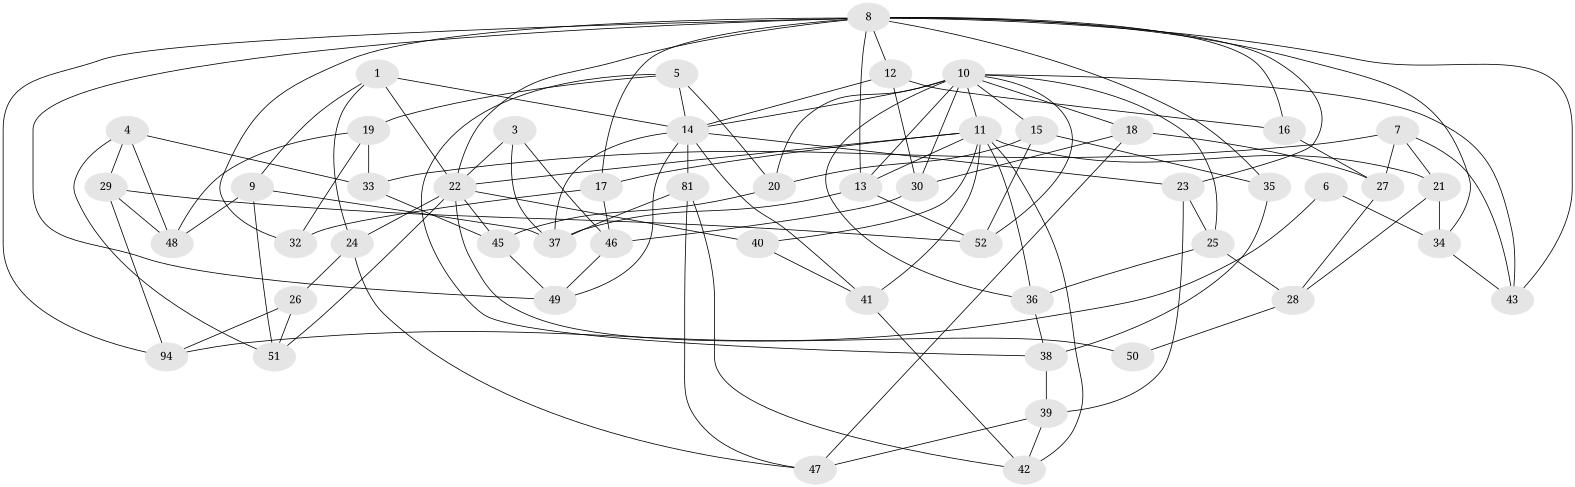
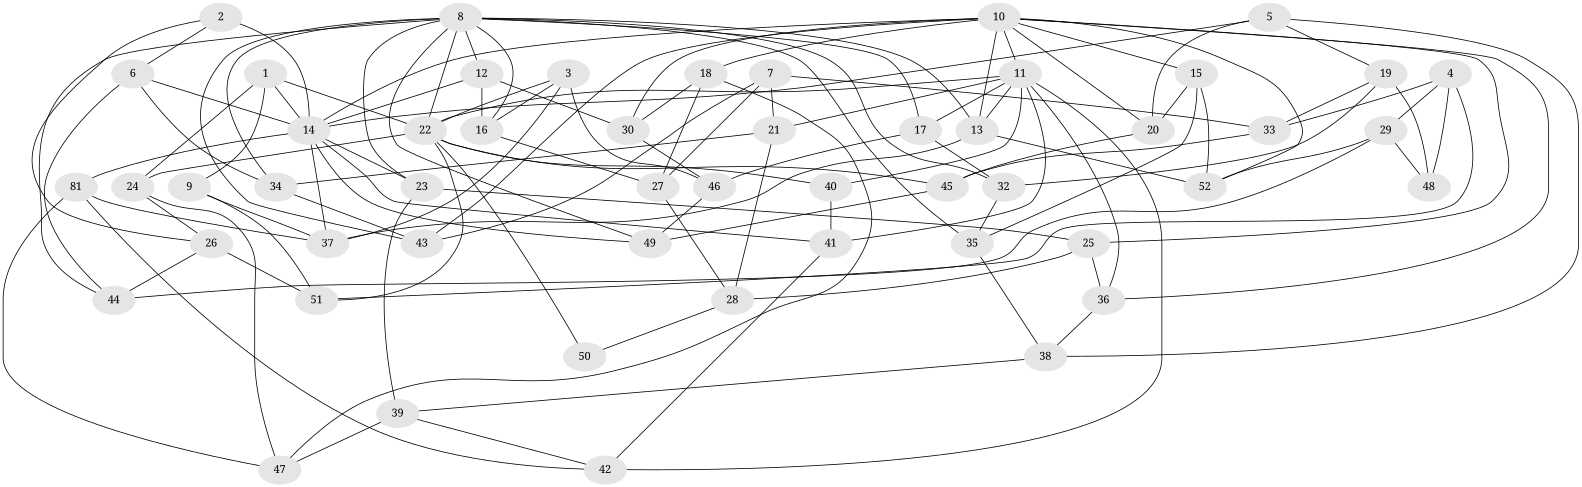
none -> (221, 17)
none -> (221, 102)
none -> (511, 111)
none -> (991, 211)
(212, 215) -> none
(167, 357) -> (114, 300)
